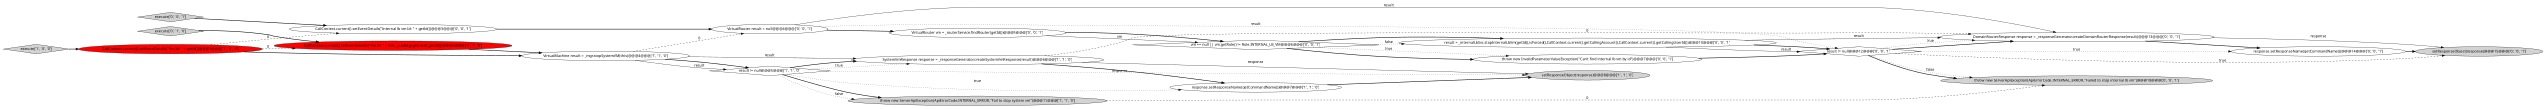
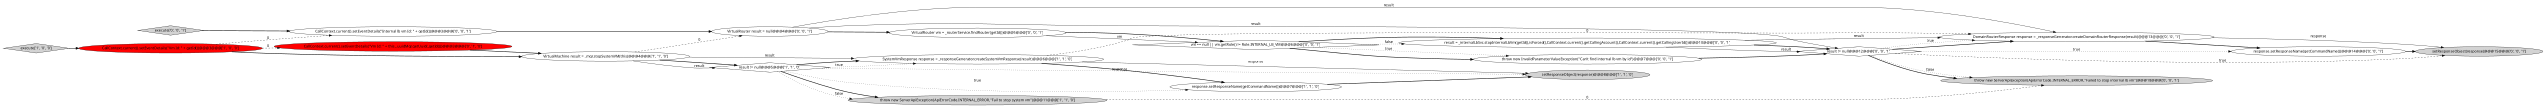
(1328, 27) -> (1323, 27)
(171, 31) -> none
